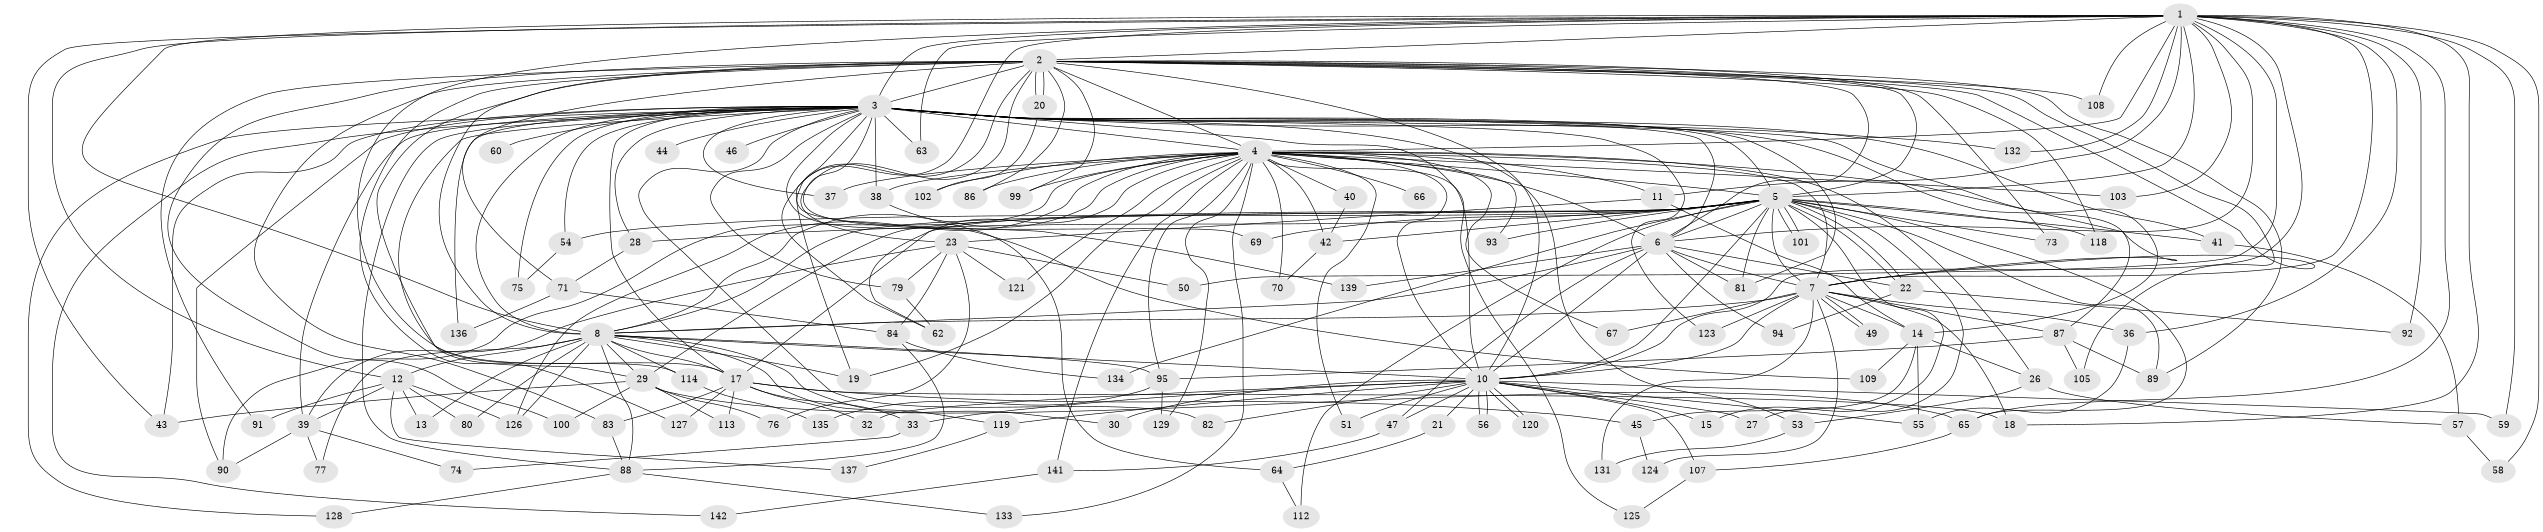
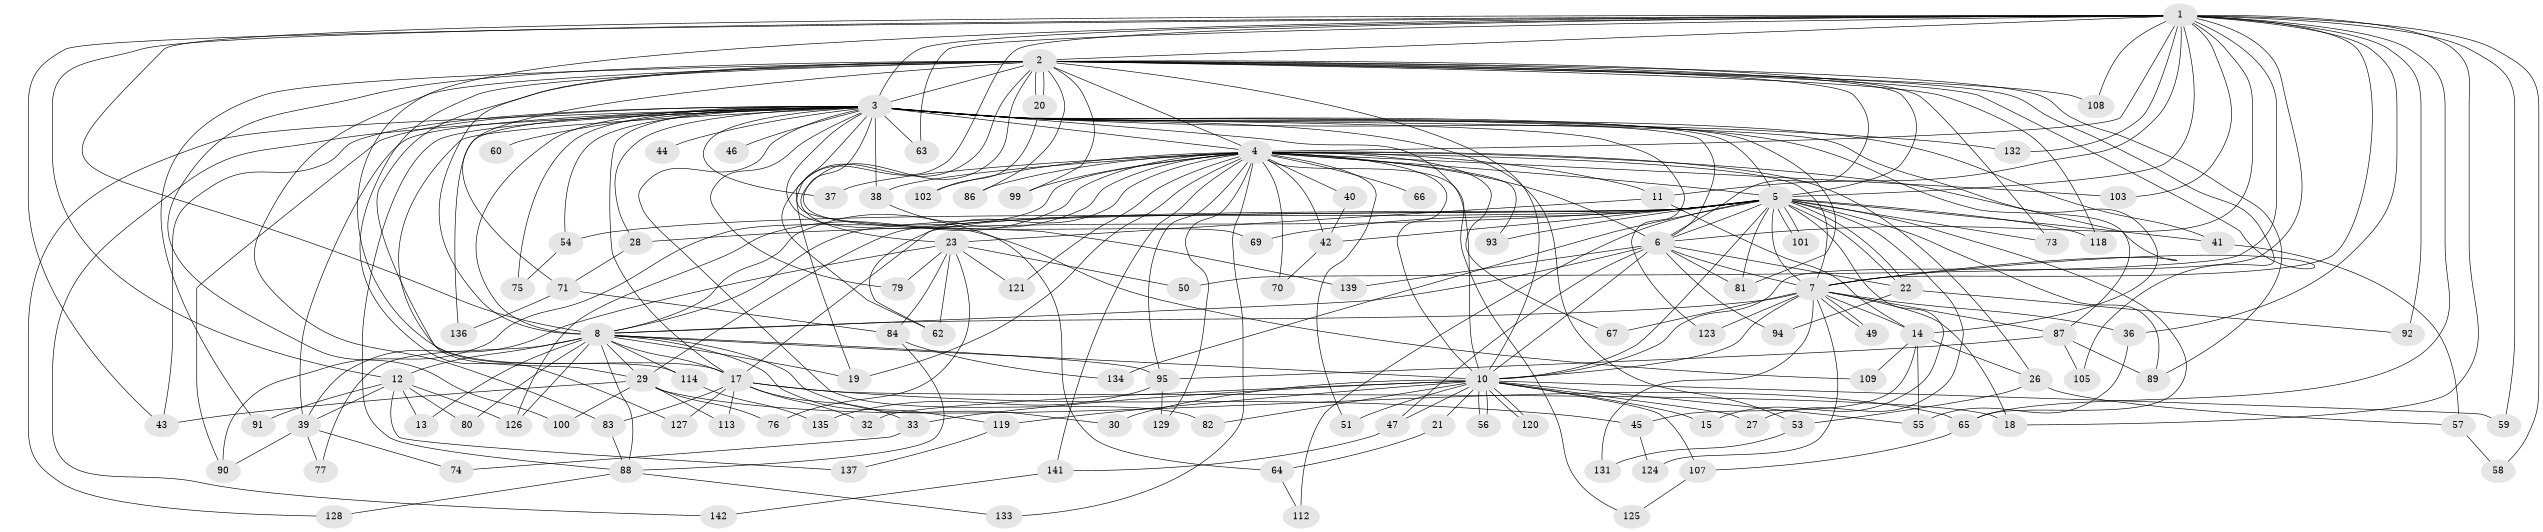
(918, 312) -> (945, 289)
